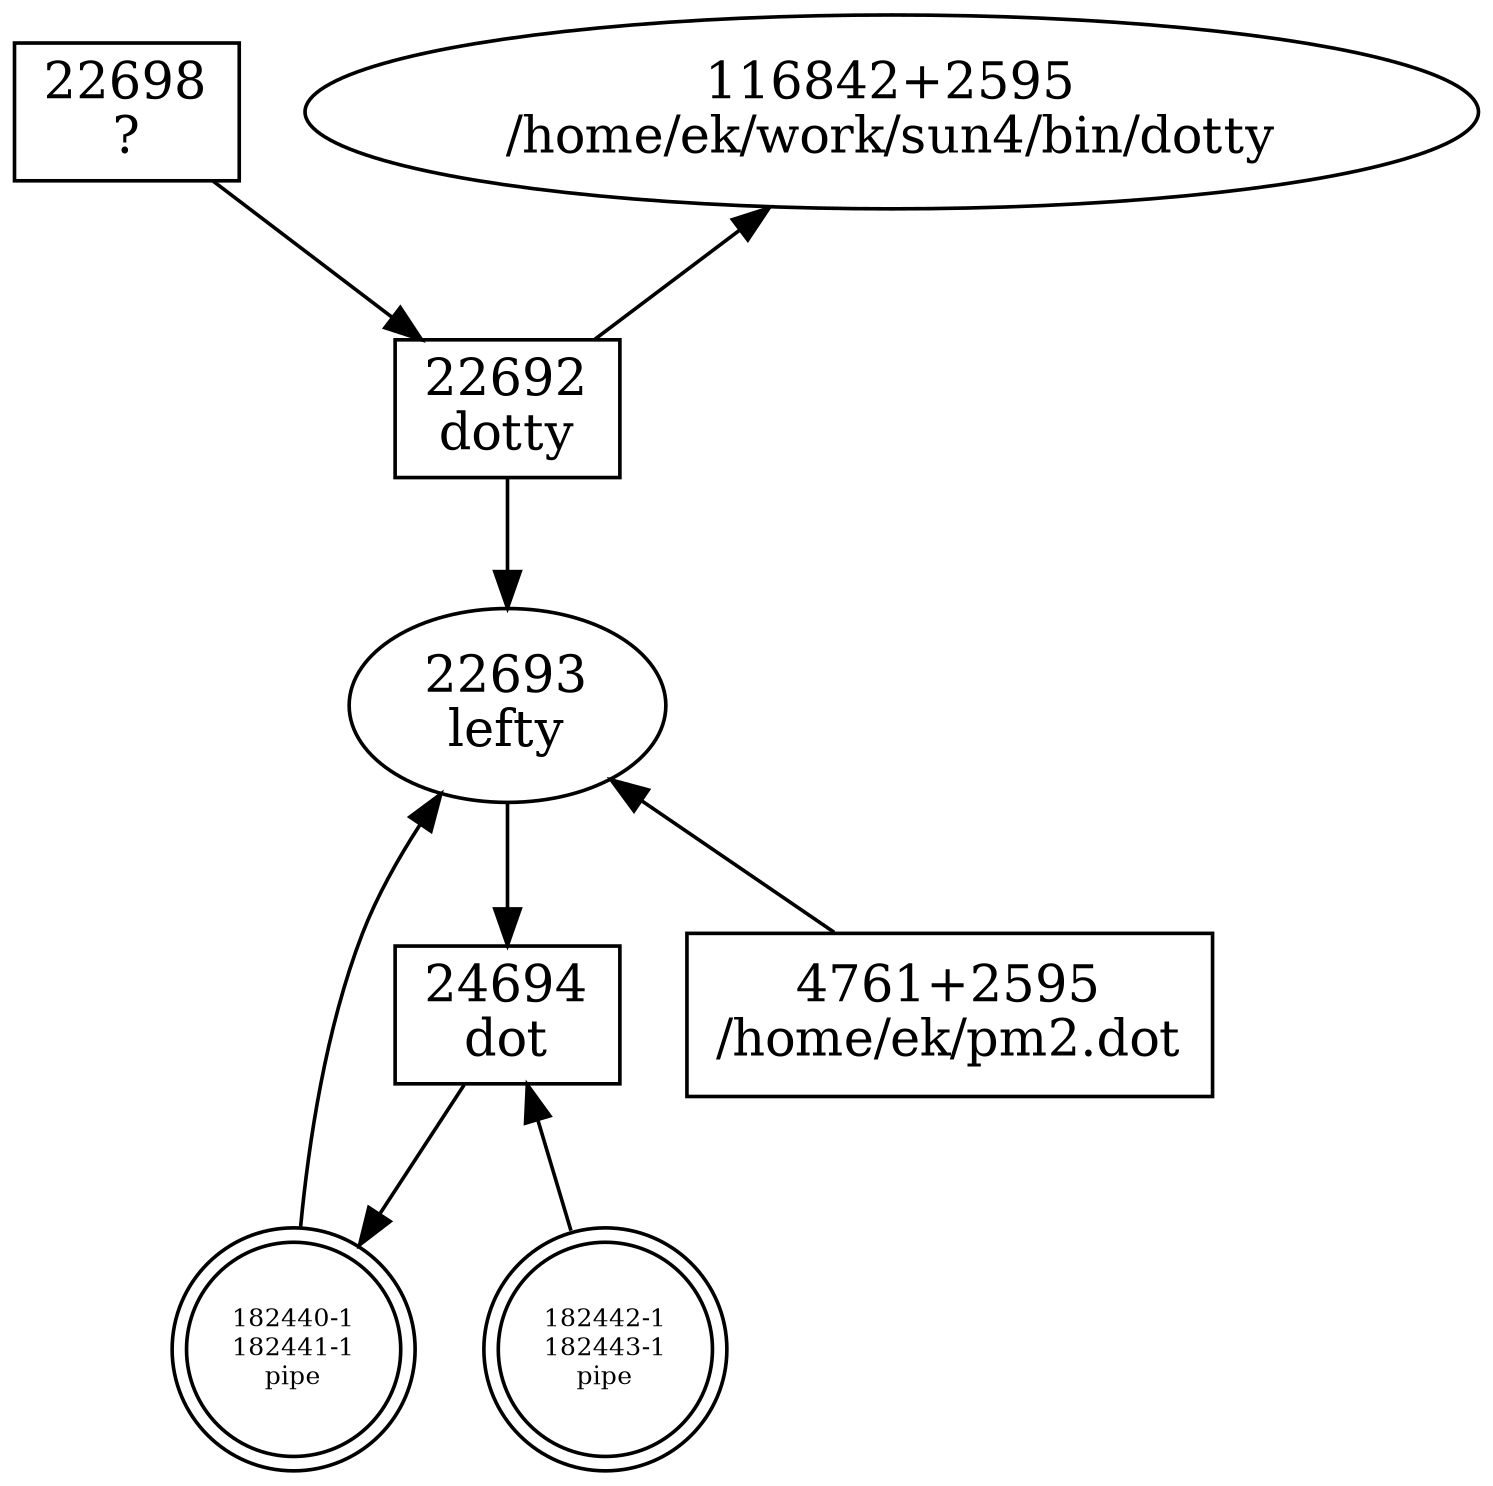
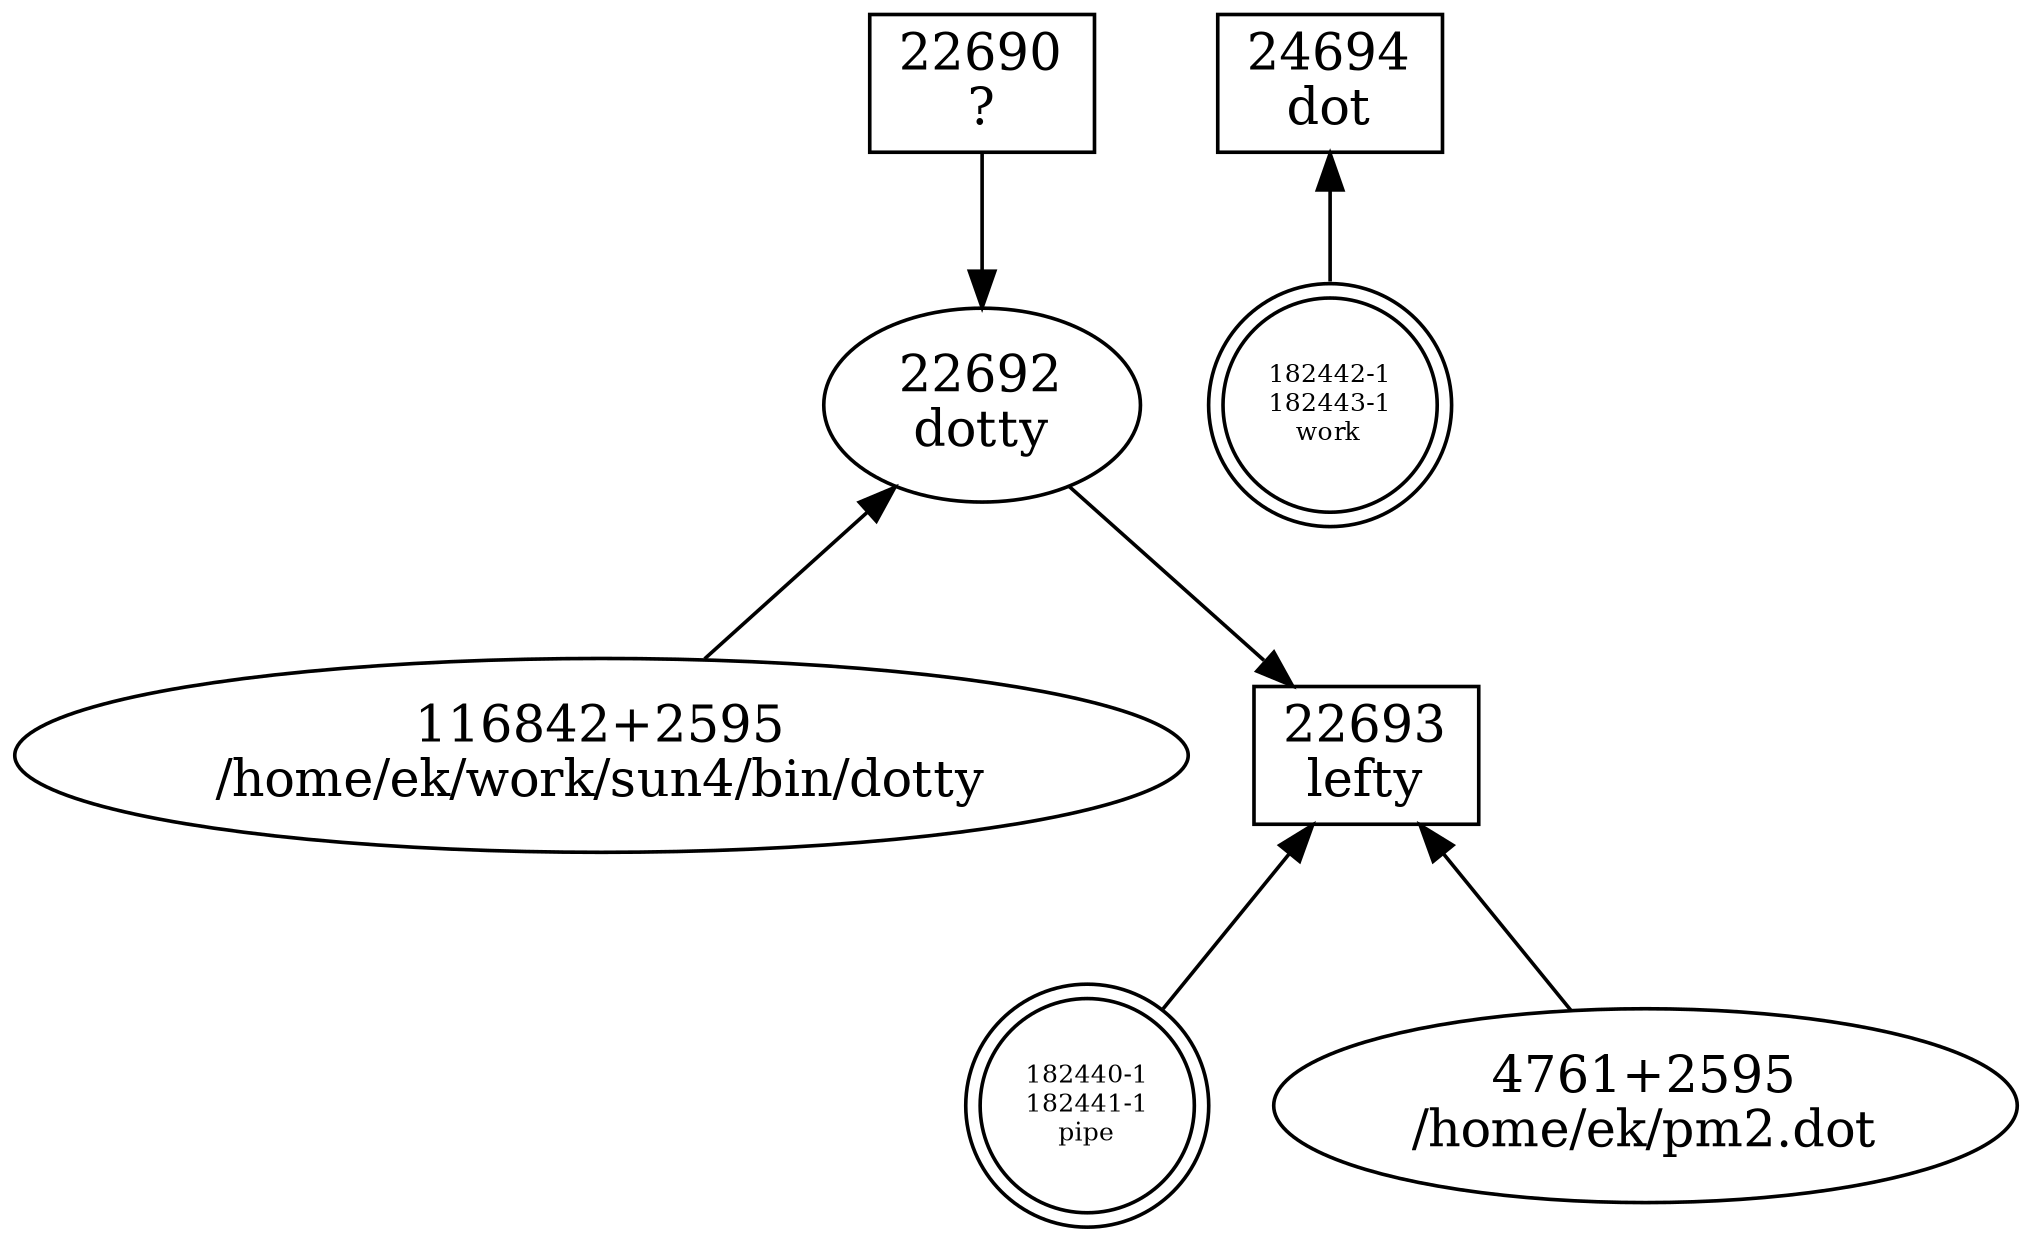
(127, 112) -> (982, 83)
(667, 285) -> (786, 586)
(508, 409) -> (982, 405)
(508, 705) -> (1366, 755)
(508, 856) -> none
(950, 1015) -> (1645, 1106)
(422, 1149) -> none
(605, 1349) -> (1330, 405)
